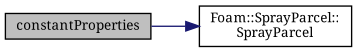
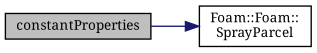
(276, 26) -> (255, 26)
